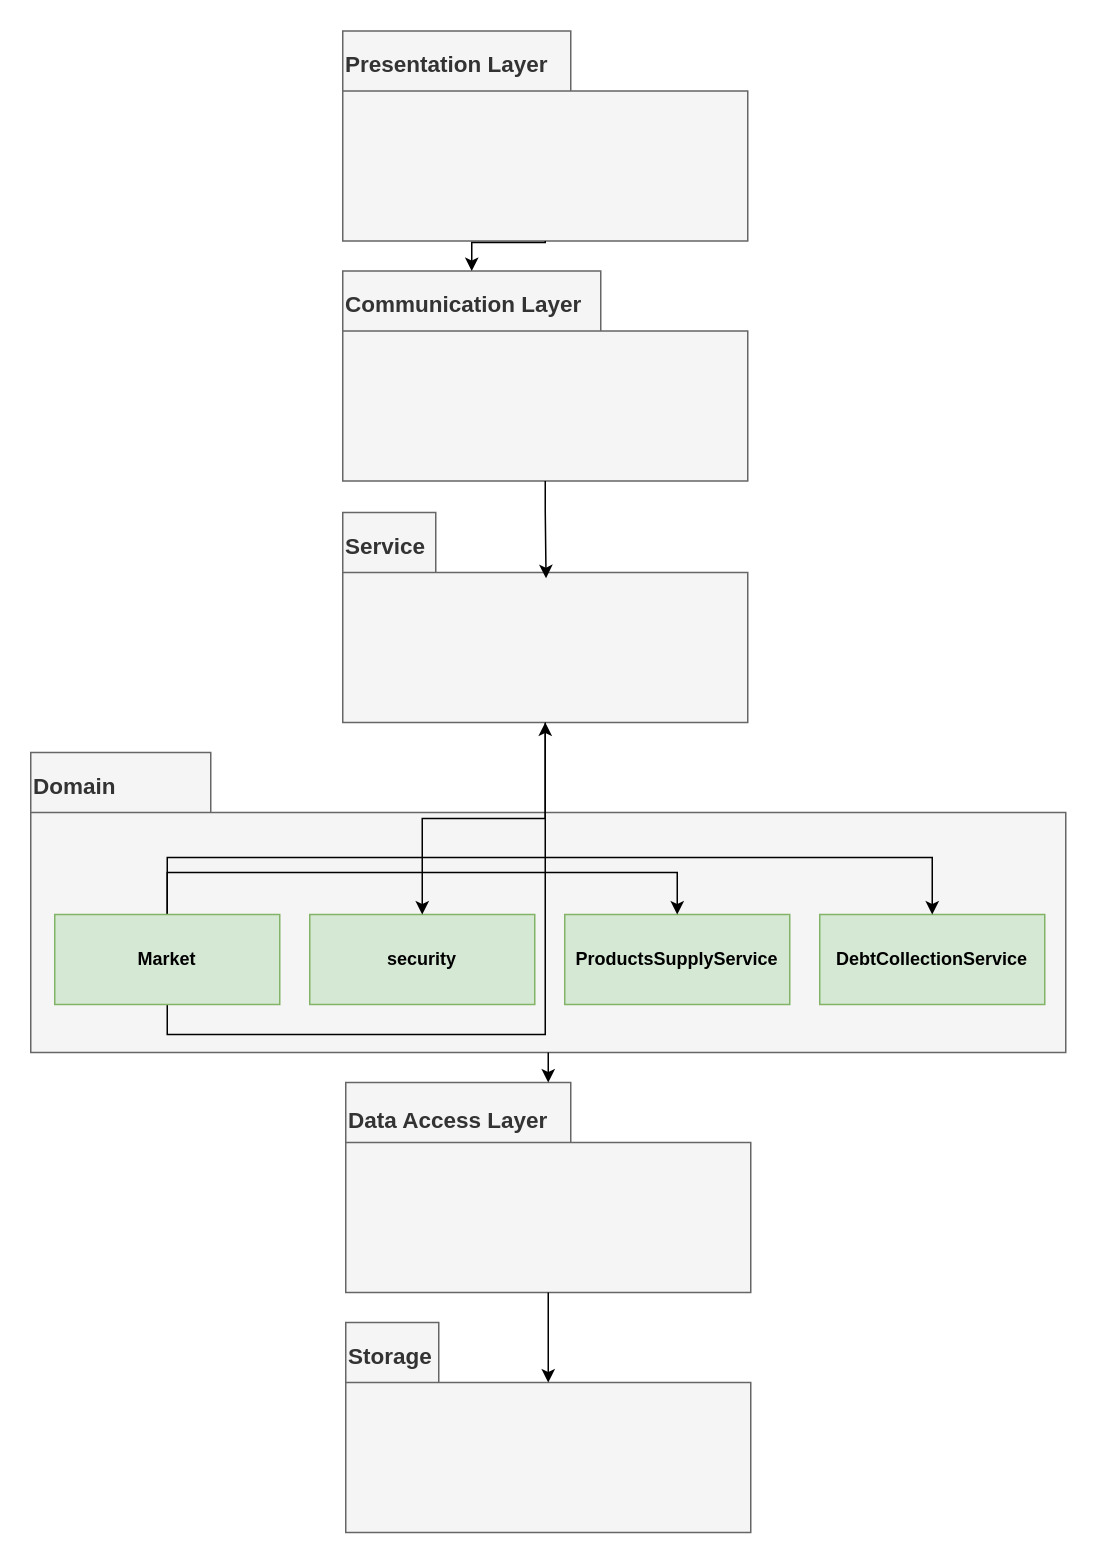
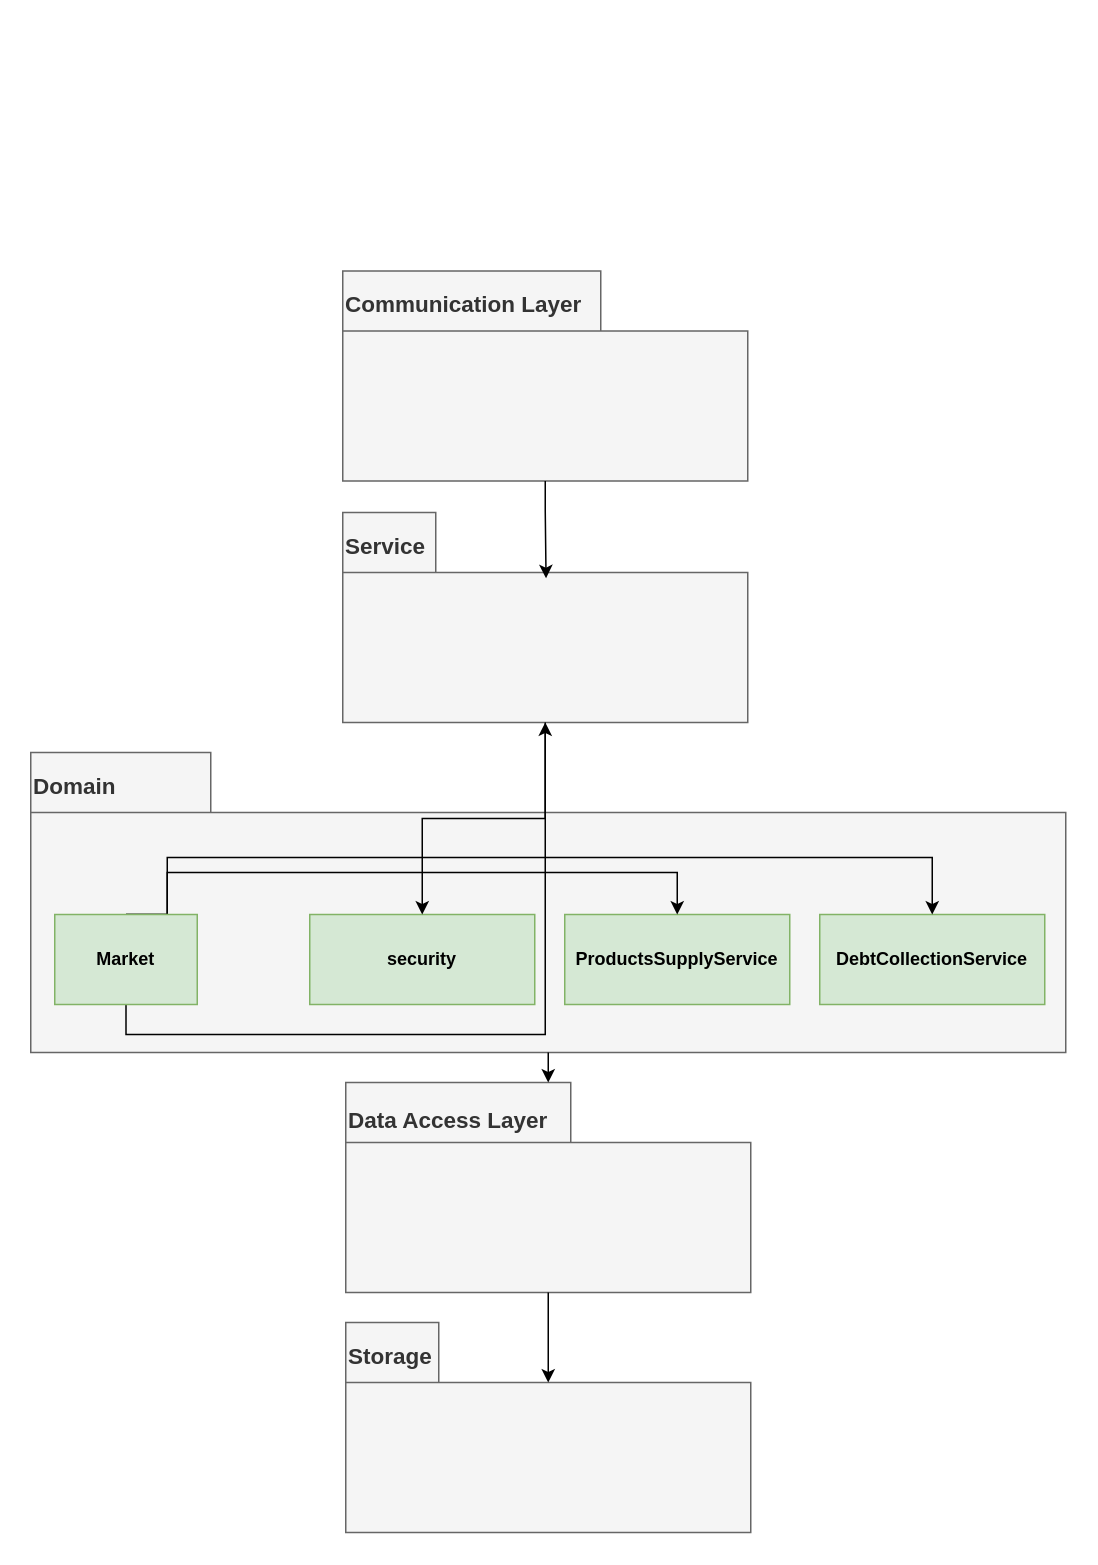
(545, 136) -> none
(500, 242) -> none
(167, 959) -> (126, 959)
